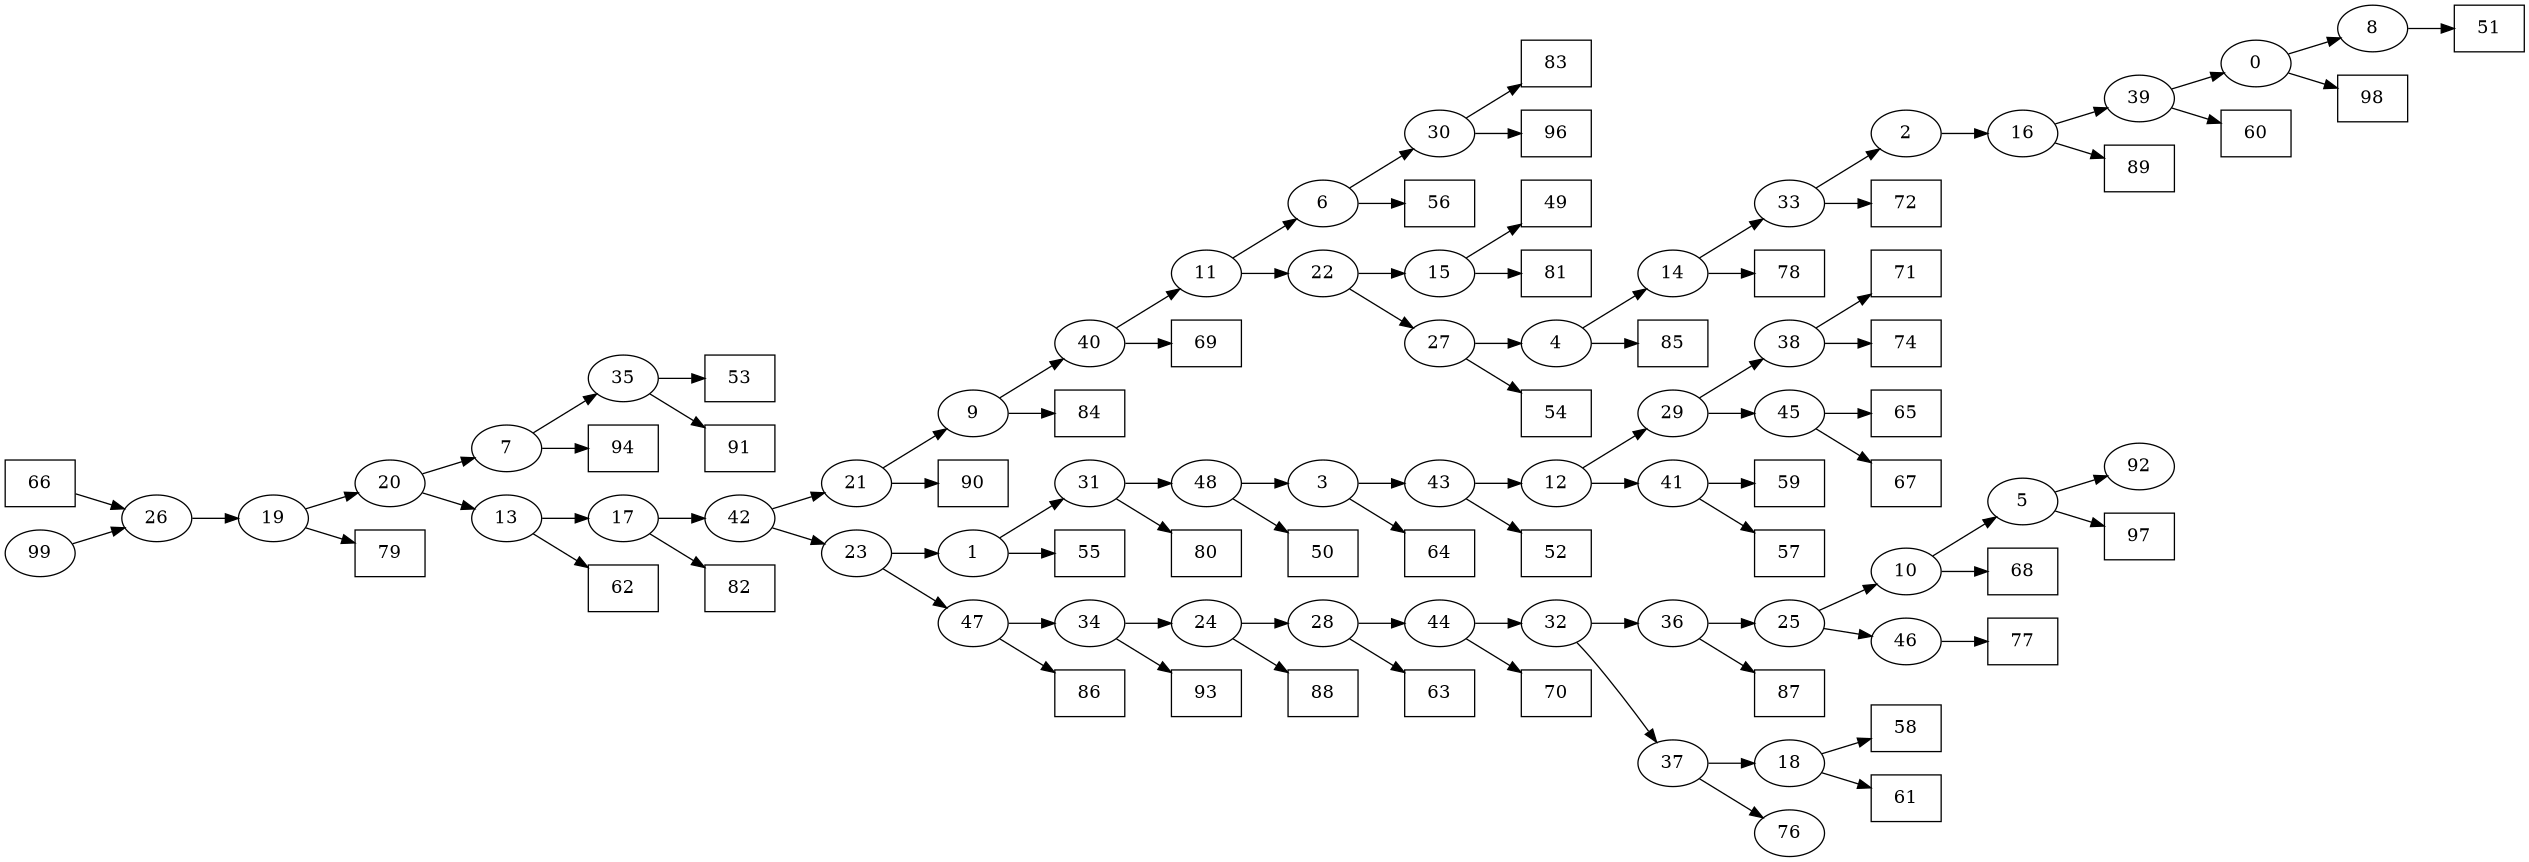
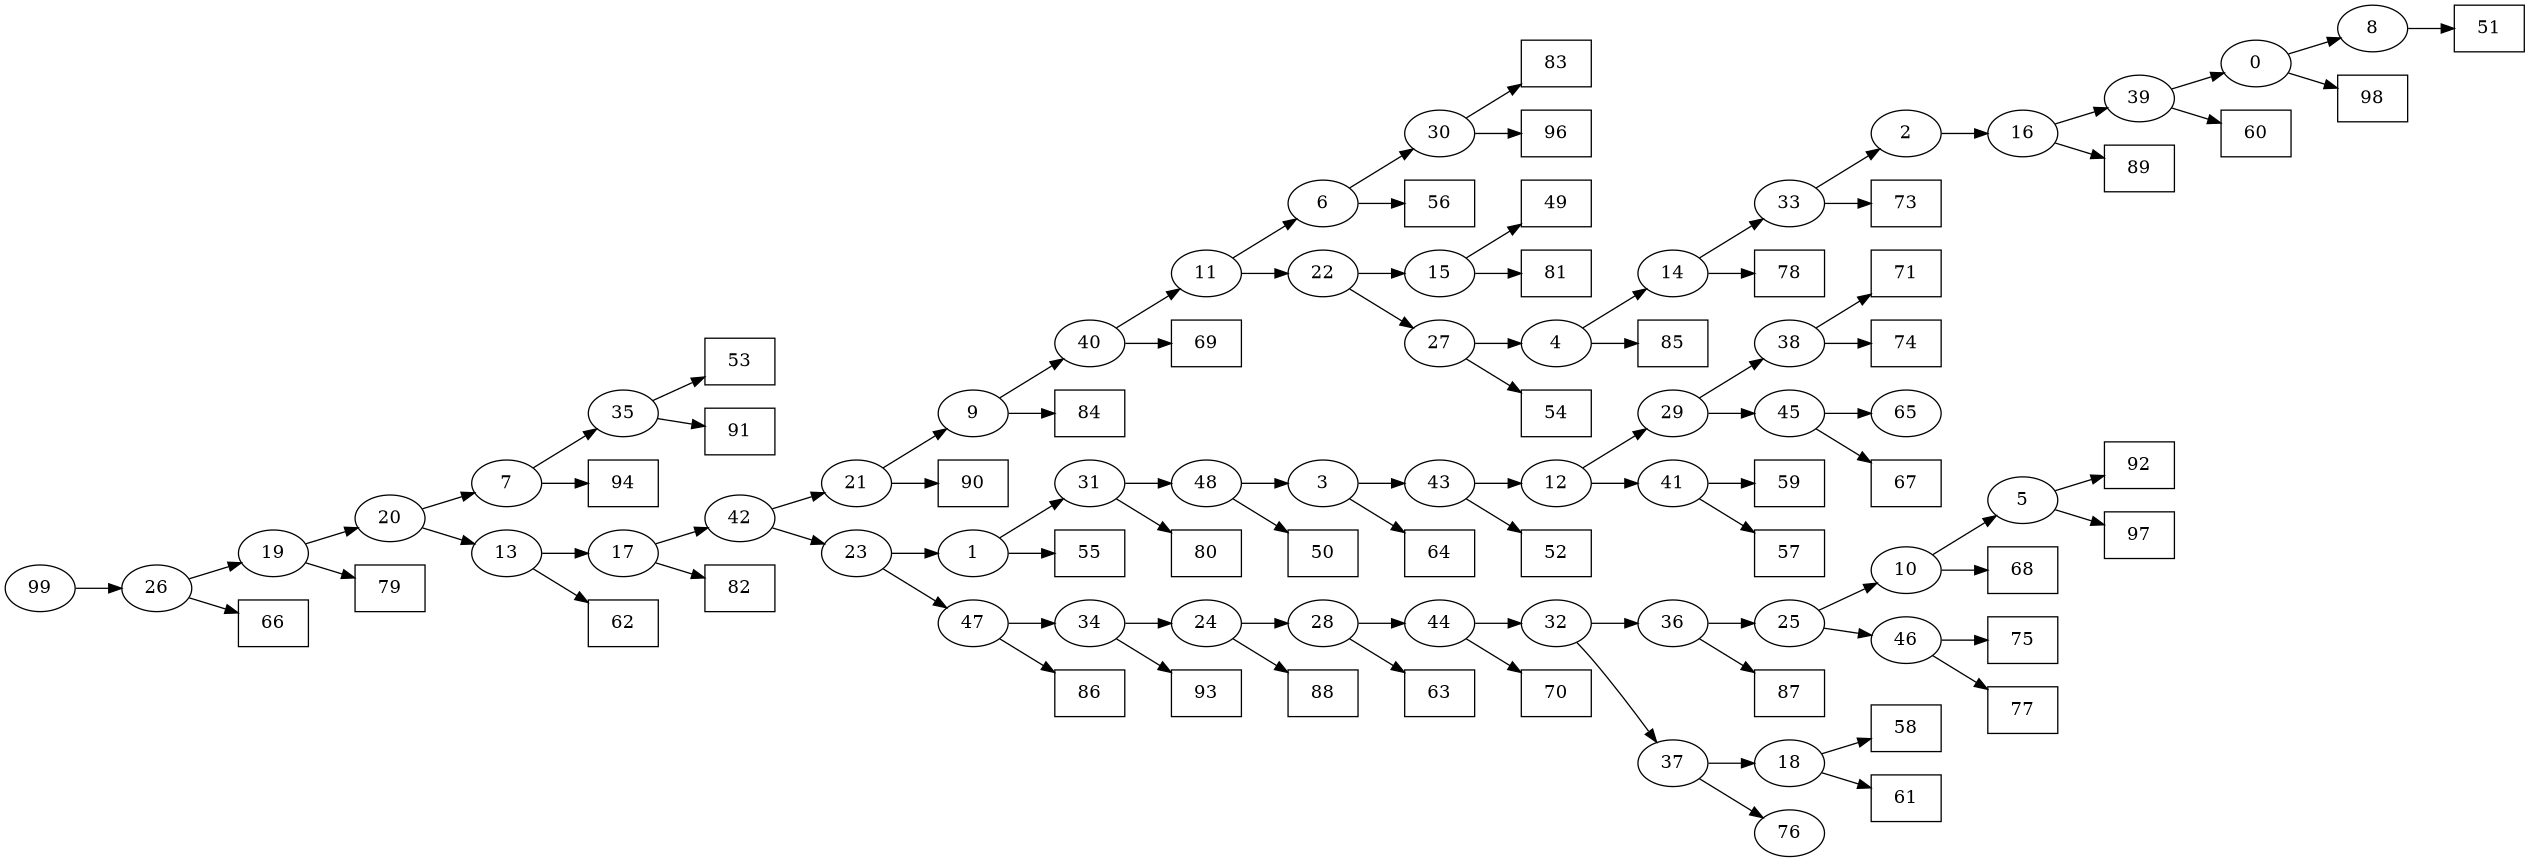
(1906, 203) -> (1906, 203)
(1906, 413) -> (1906, 413)
(2139, 466) -> (2139, 465)
(94, 499) -> (208, 603)
none -> (2023, 640)
